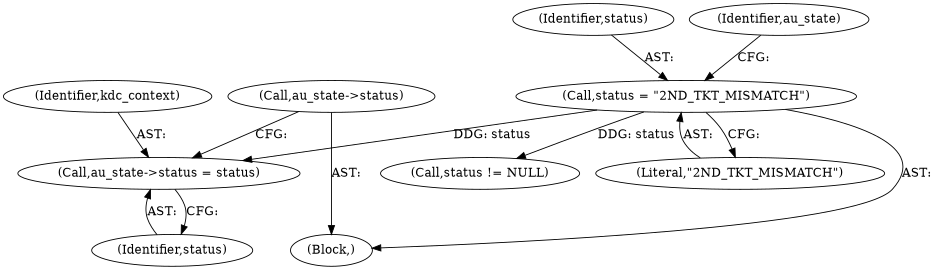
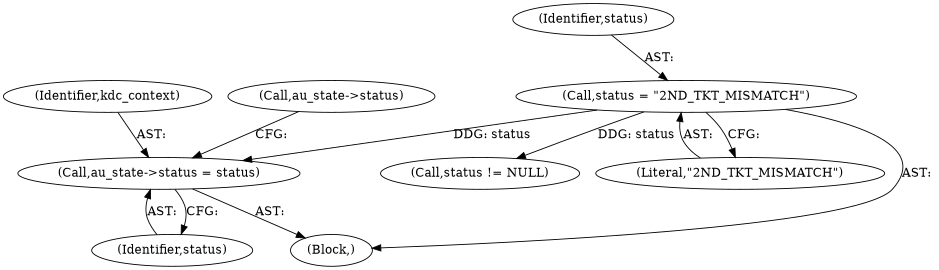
(779, 19) -> none
(331, 169) -> (245, 212)
